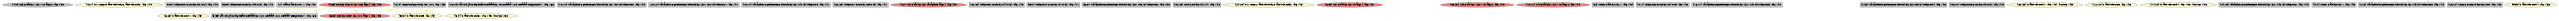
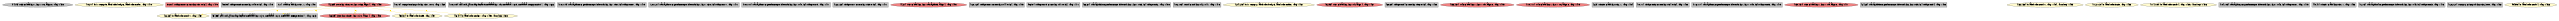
(192, 5) -> (192, 5)
none -> (1412, 5)
none -> (1821, 5)
(1977, 5) -> none
